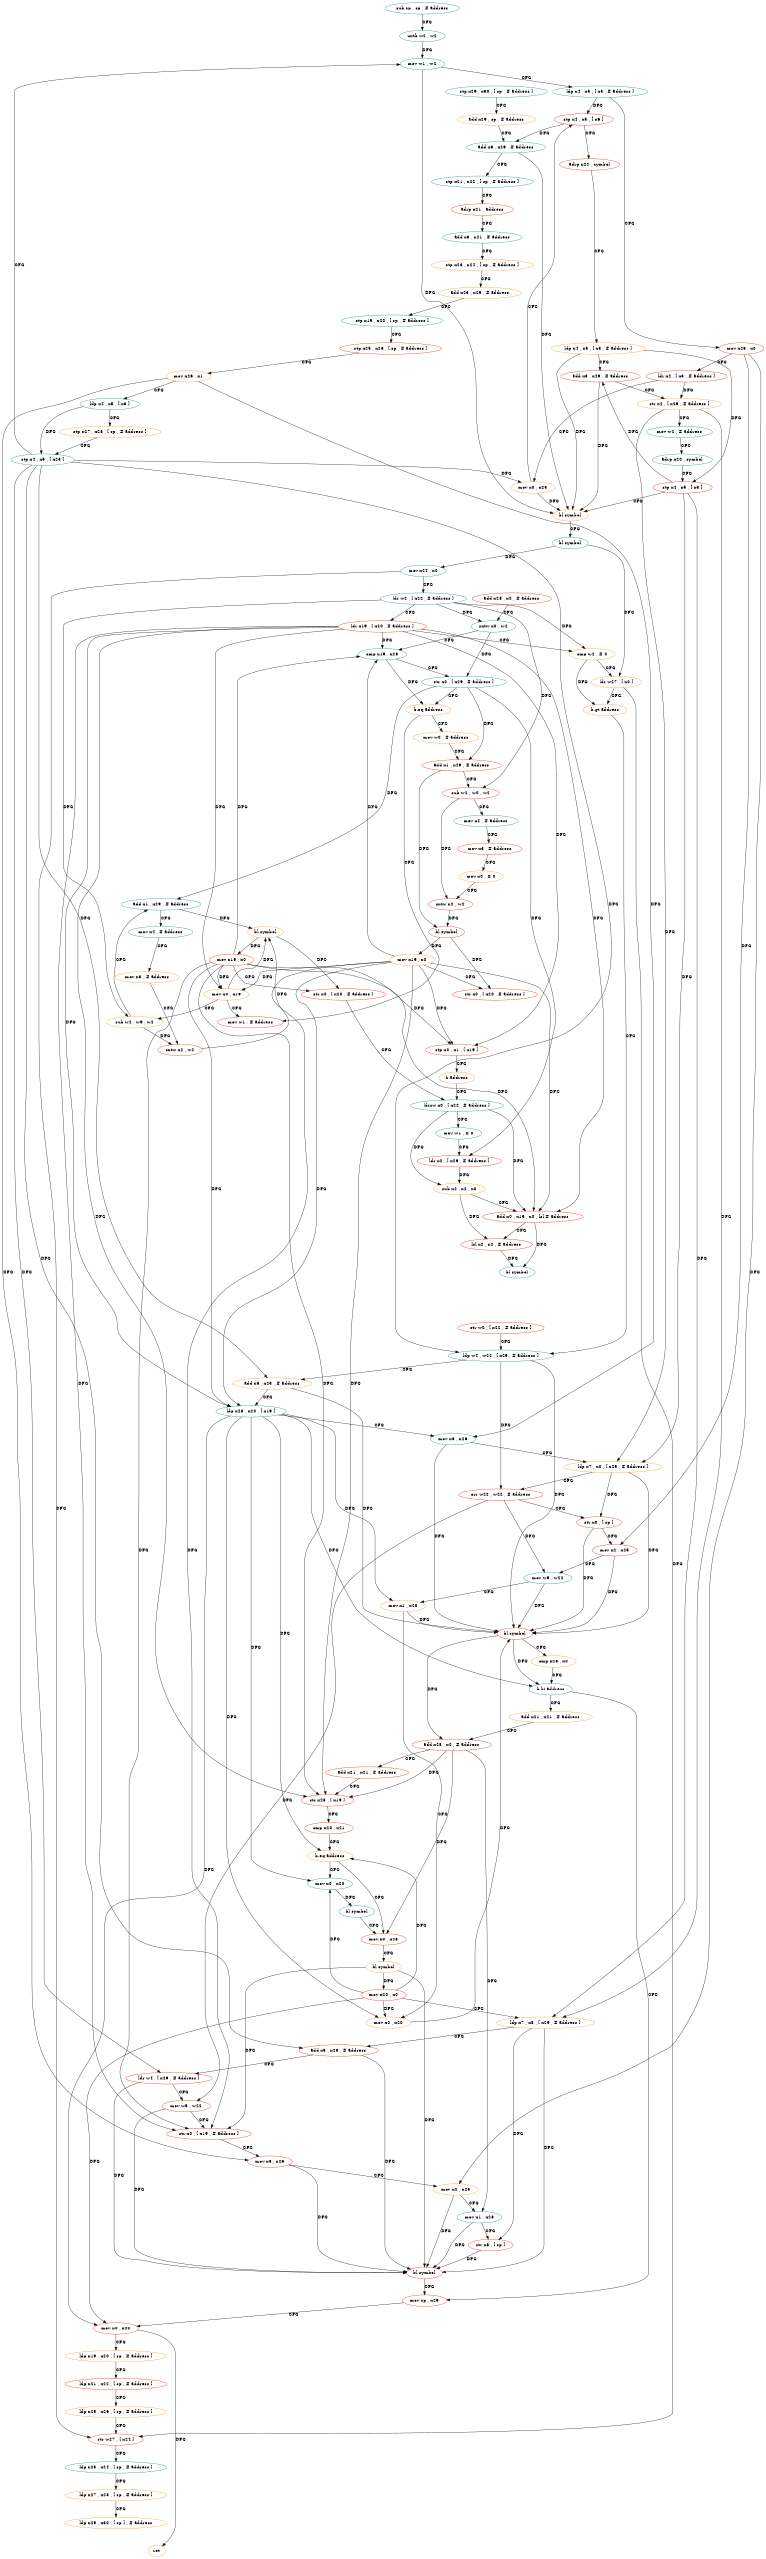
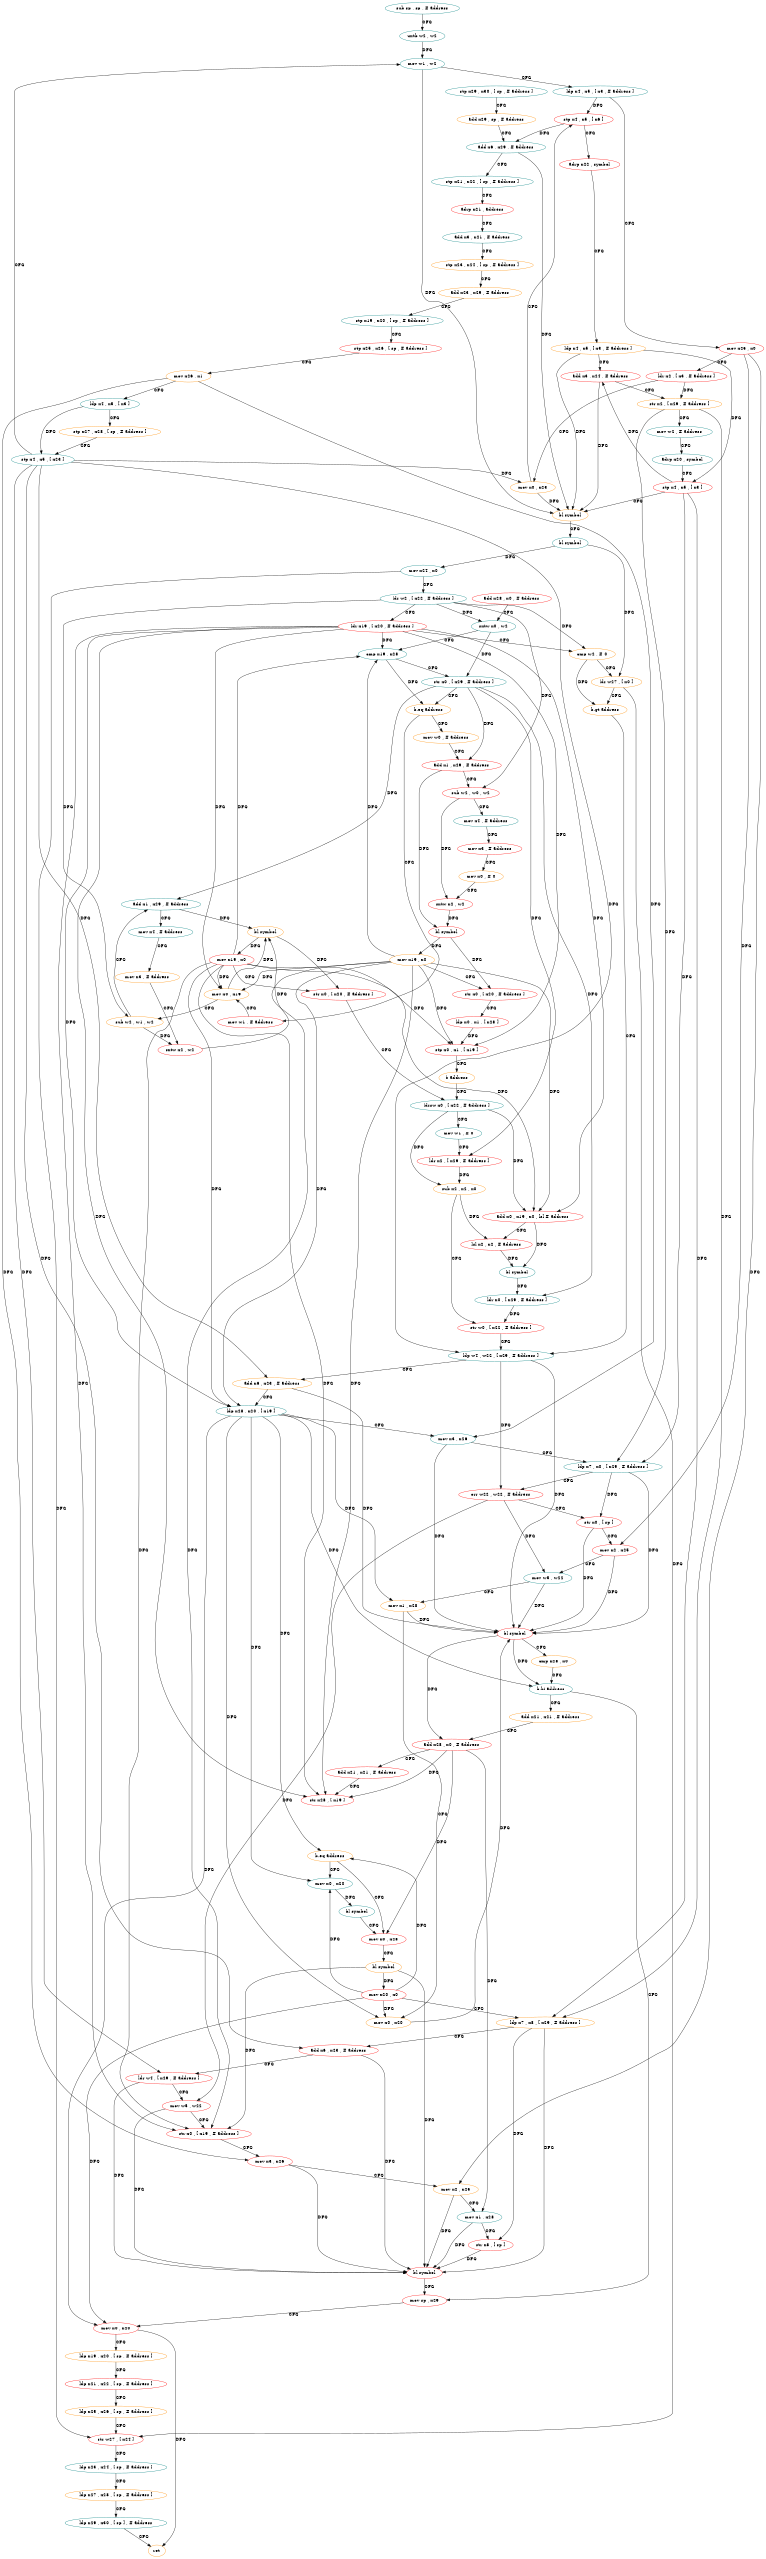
(601, 376) -> (601, 376)
(230, 1009) -> (245, 1008)
(135, 1022) -> (135, 1022)
none -> (477, 1022)
(492, 1203) -> (452, 1263)
none -> (517, 1300)
(613, 1467) -> (613, 1467)
(329, 1828) -> none
(116, 2523) -> (116, 2523)
none -> (136, 2537)
